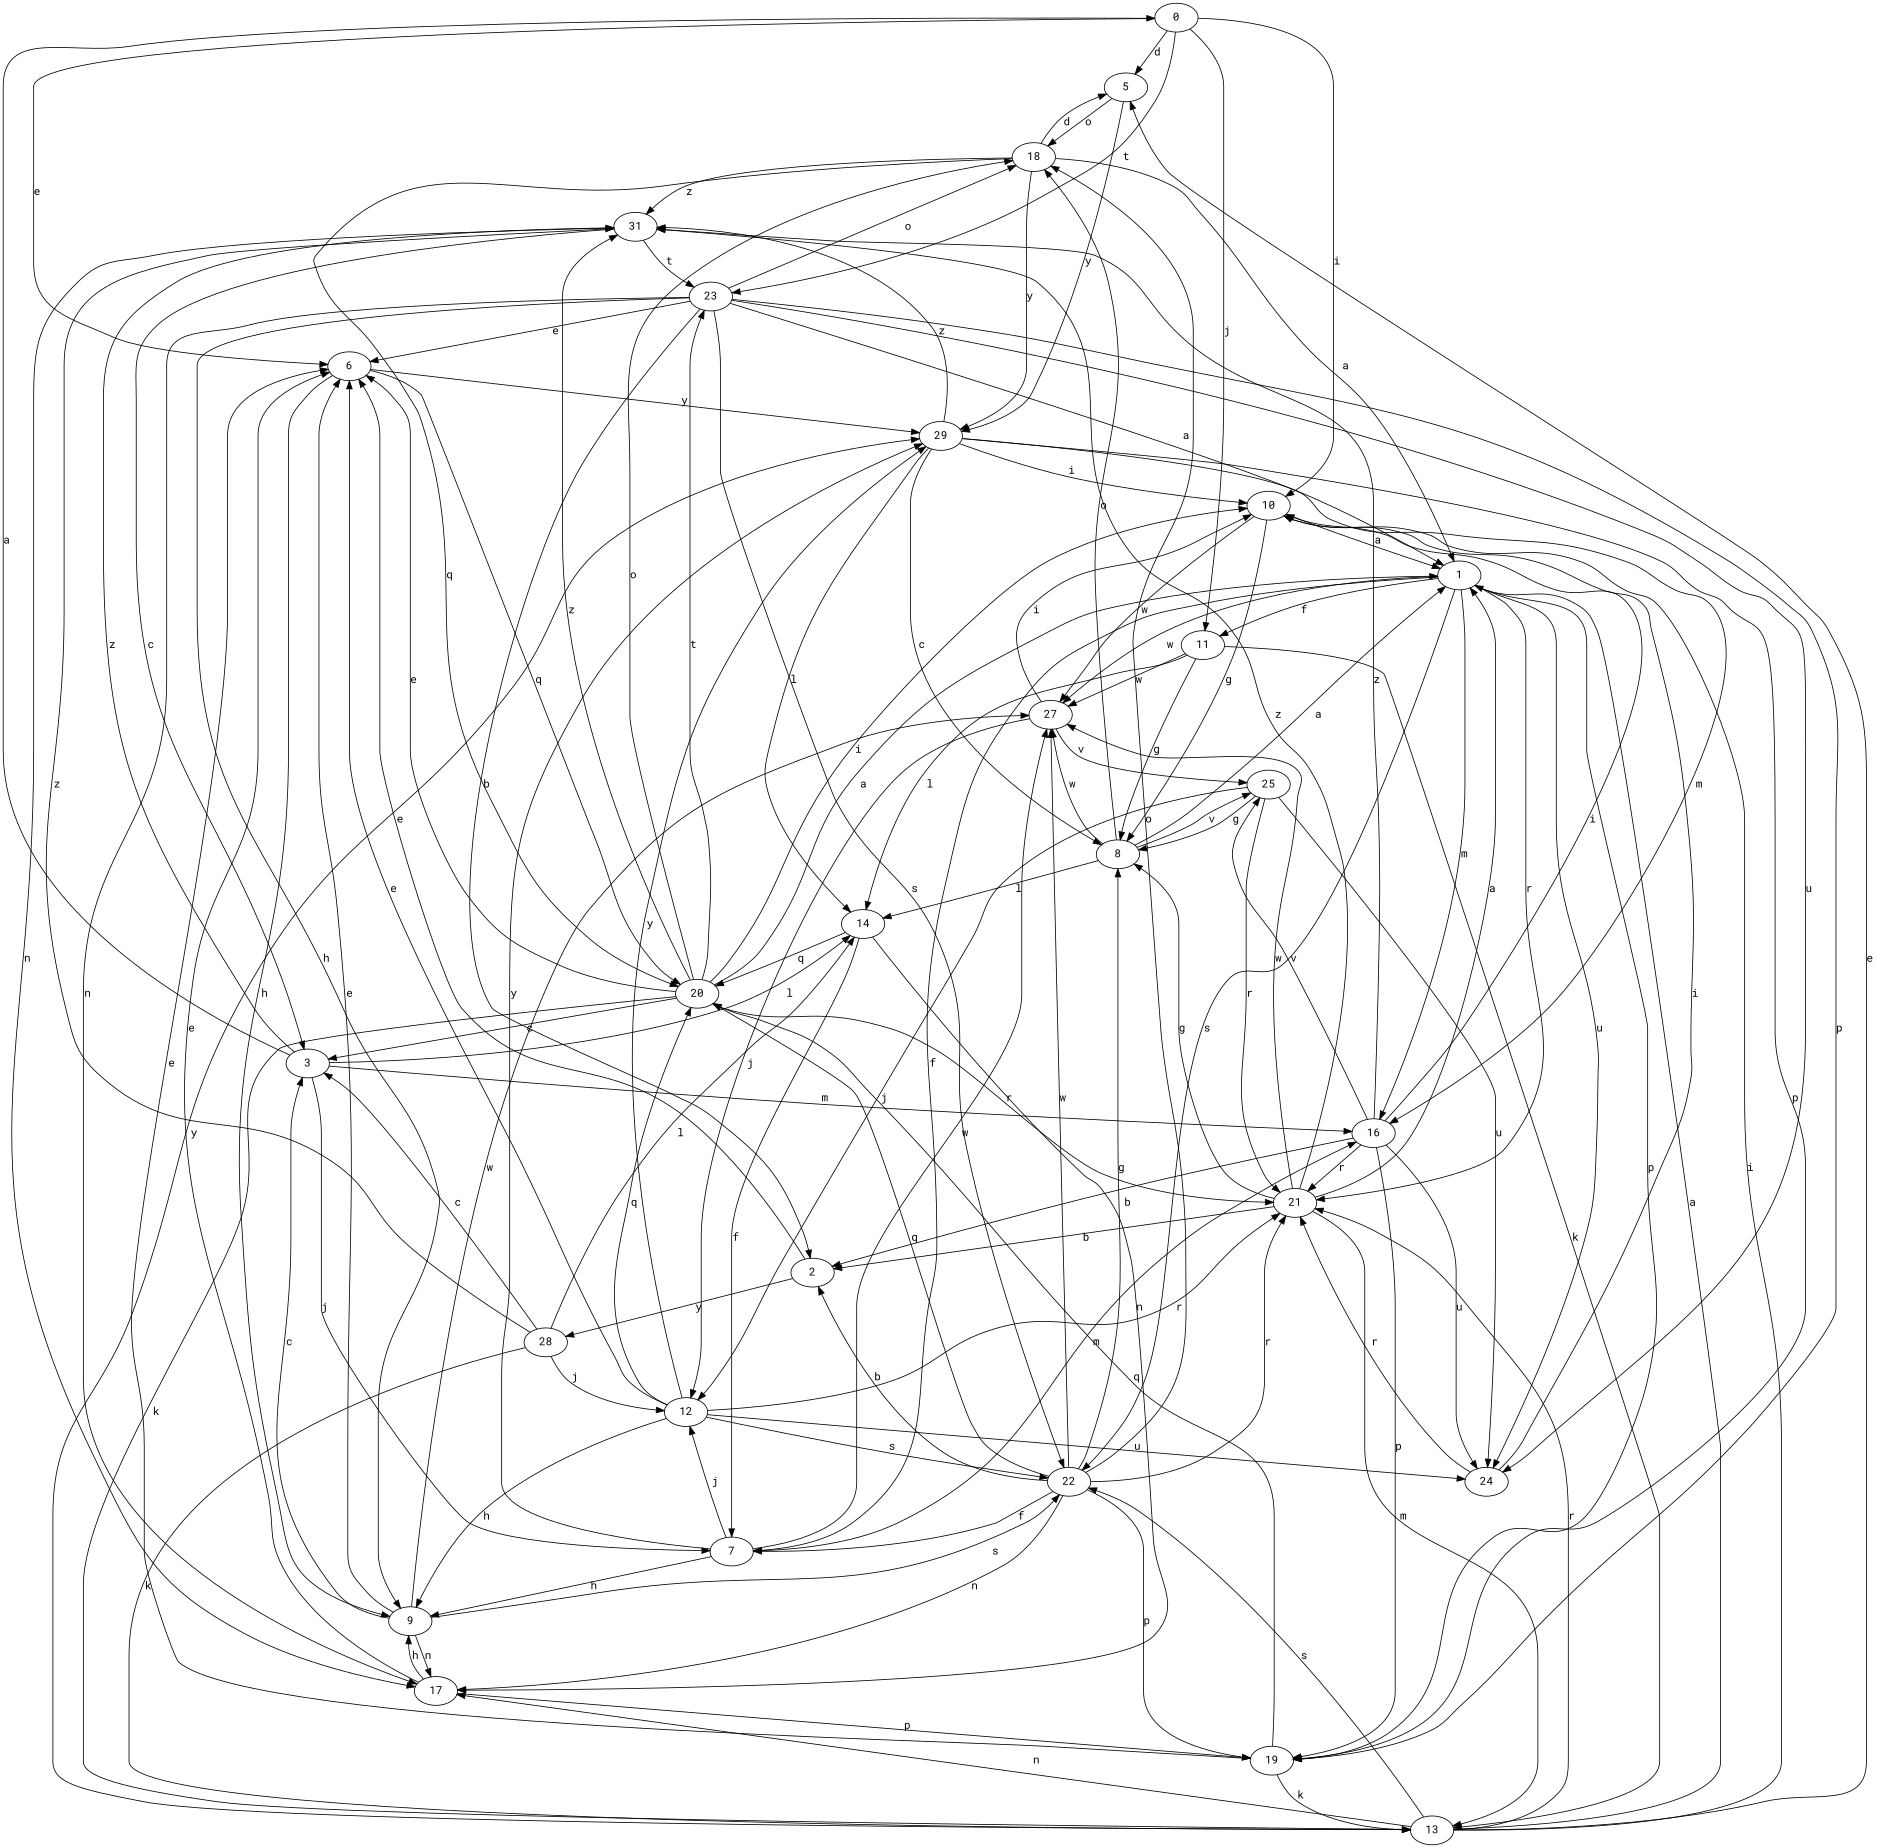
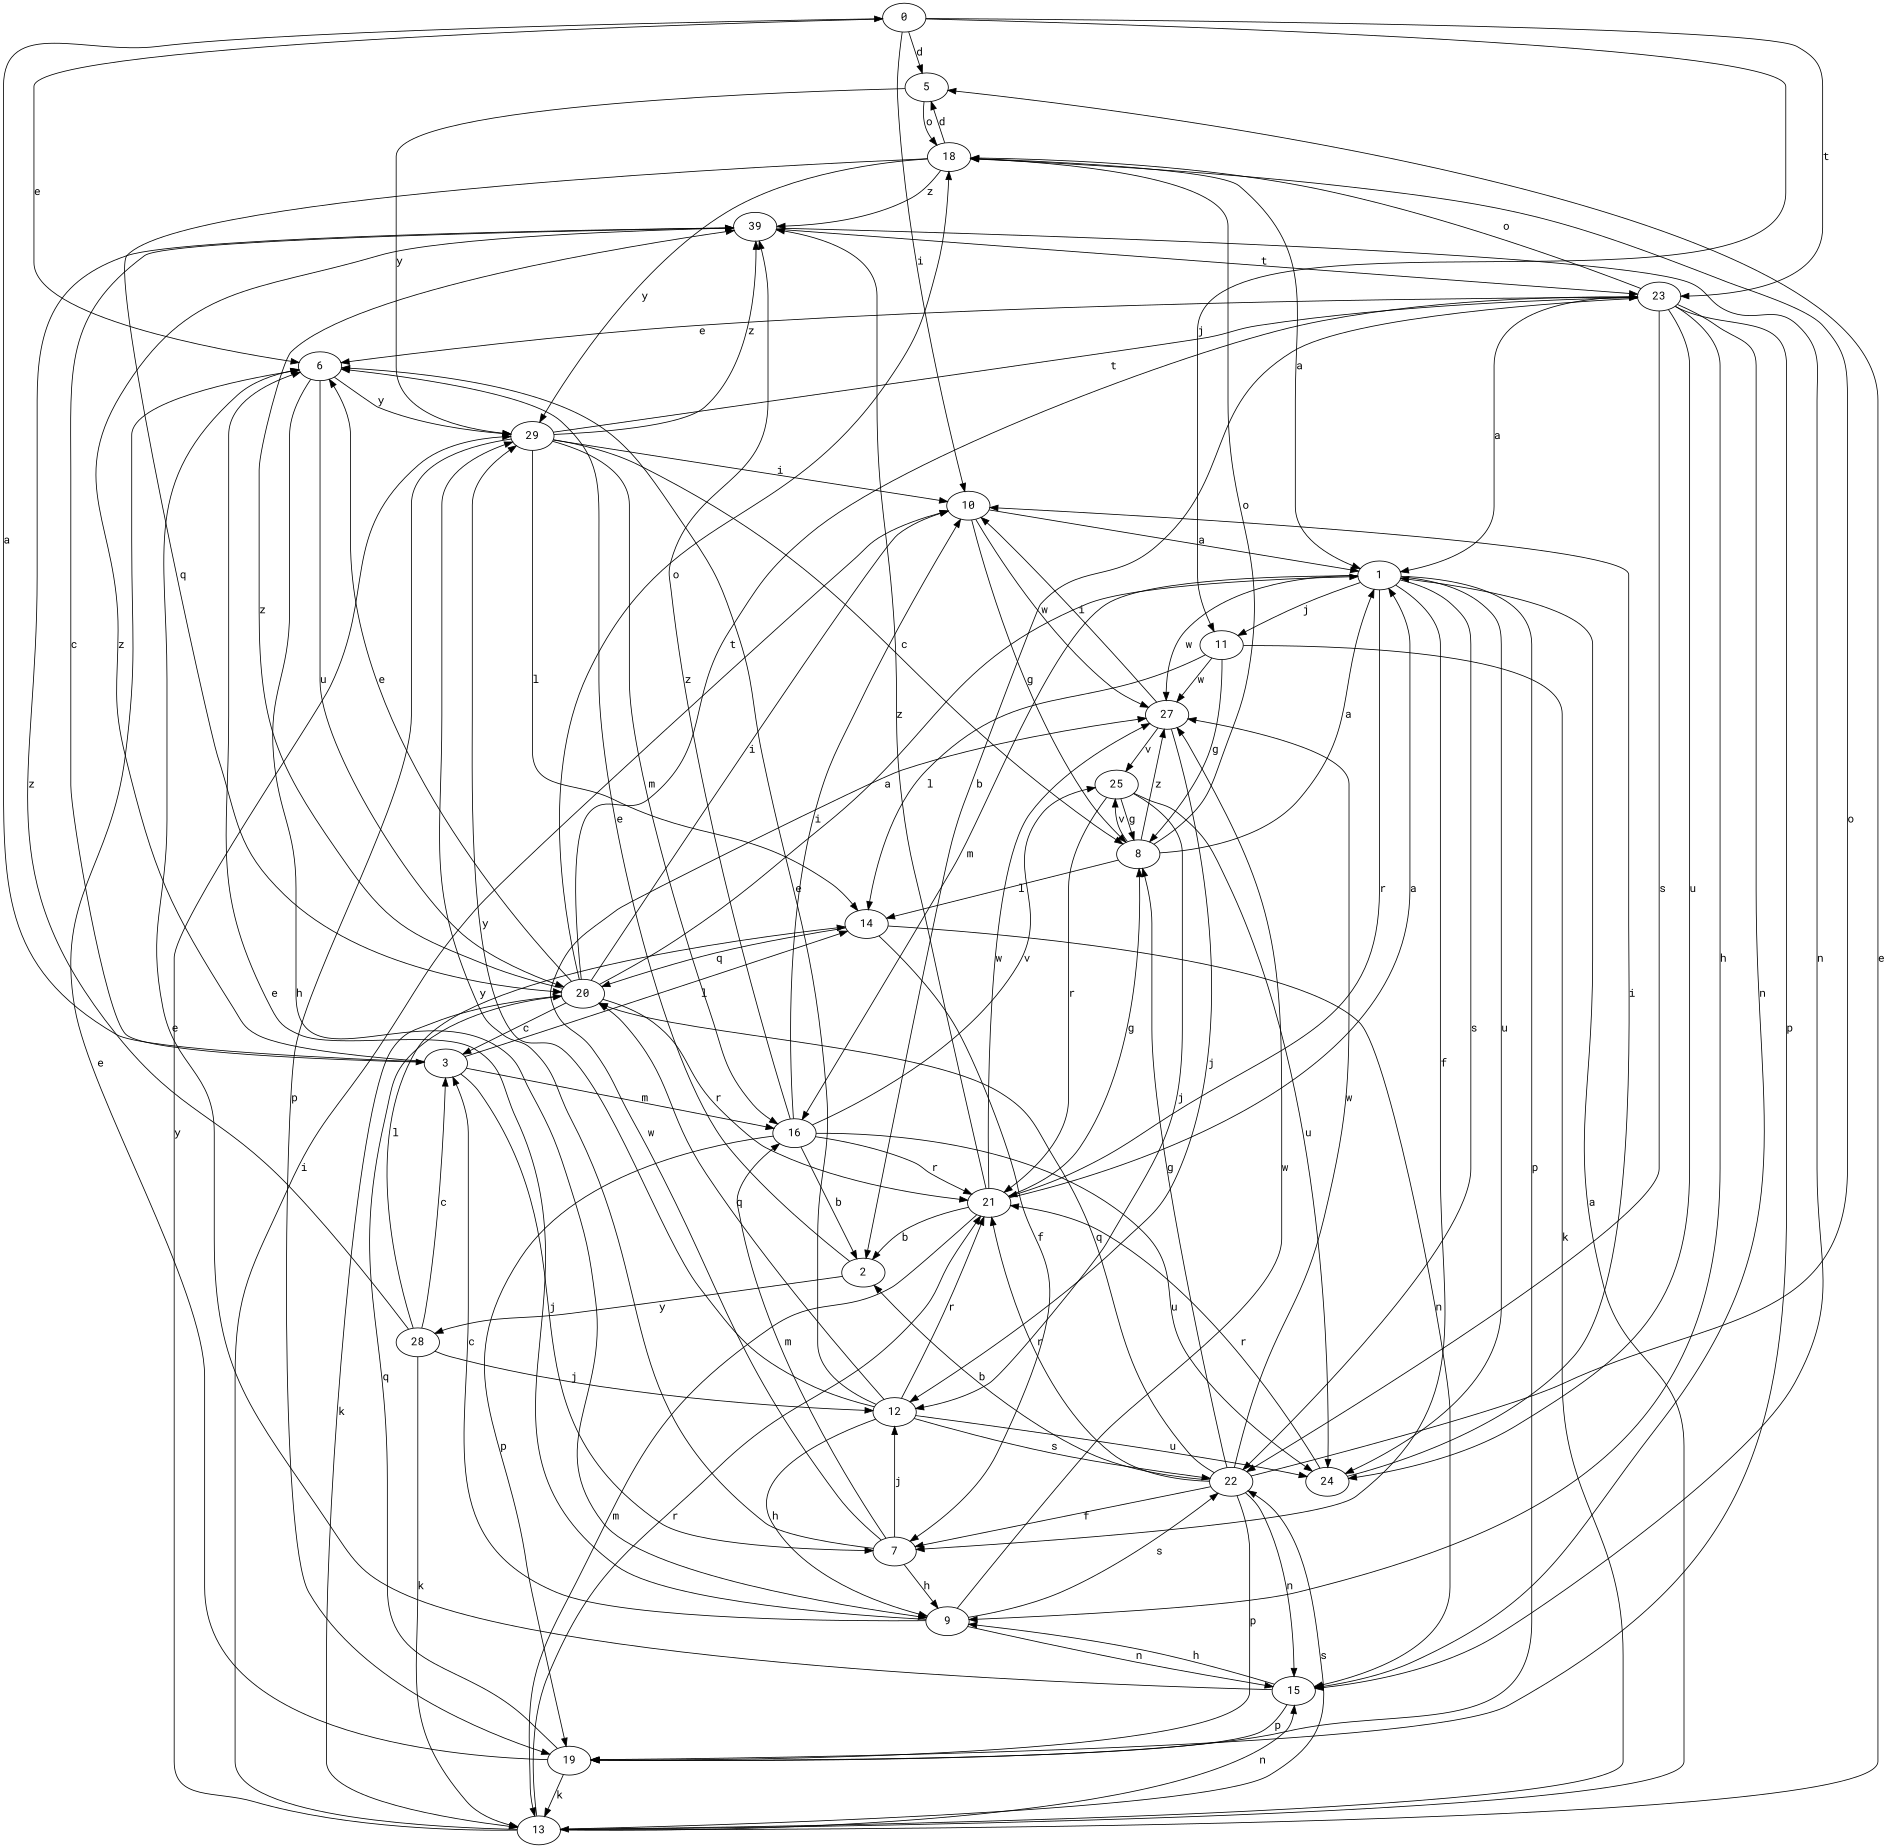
(636, 227) -> (755, 227)
none -> (1091, 355)
(1304, 610) -> (1306, 610)
(539, 680) -> (324, 680)
(1073, 785) -> (1159, 785)
(436, 1691) -> (1294, 1691)
